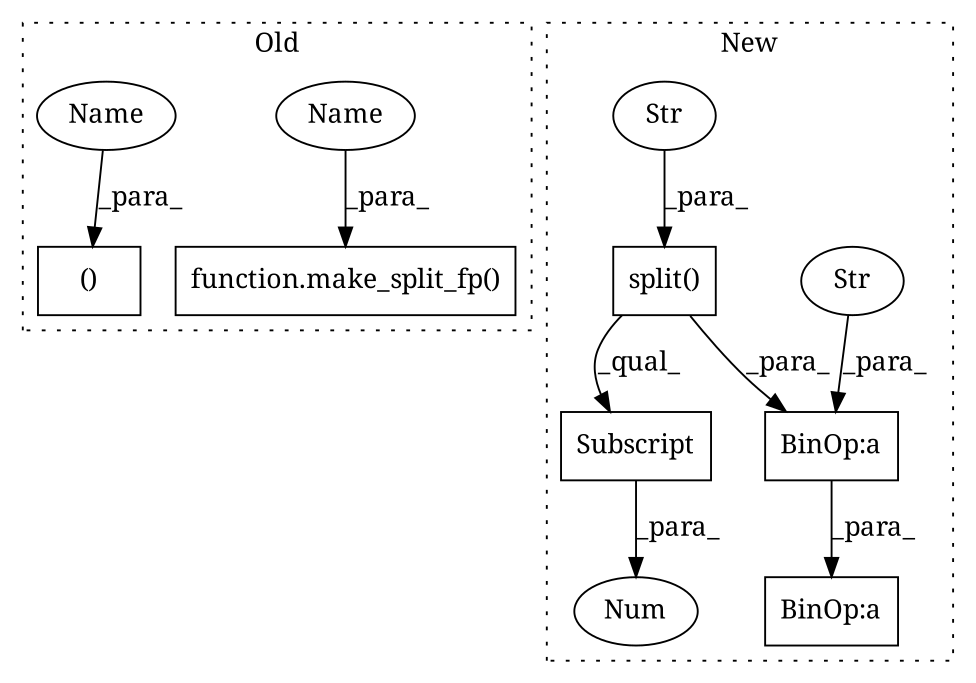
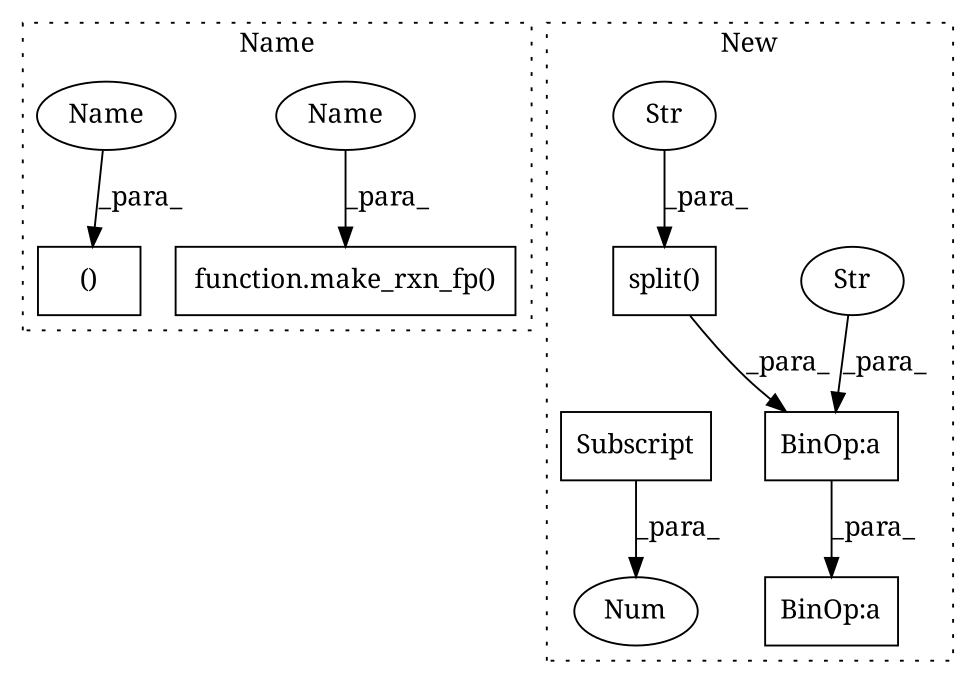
(277, 45) -> (277, 45)
(346, 281) -> (346, 281)
(597, 352) -> none
